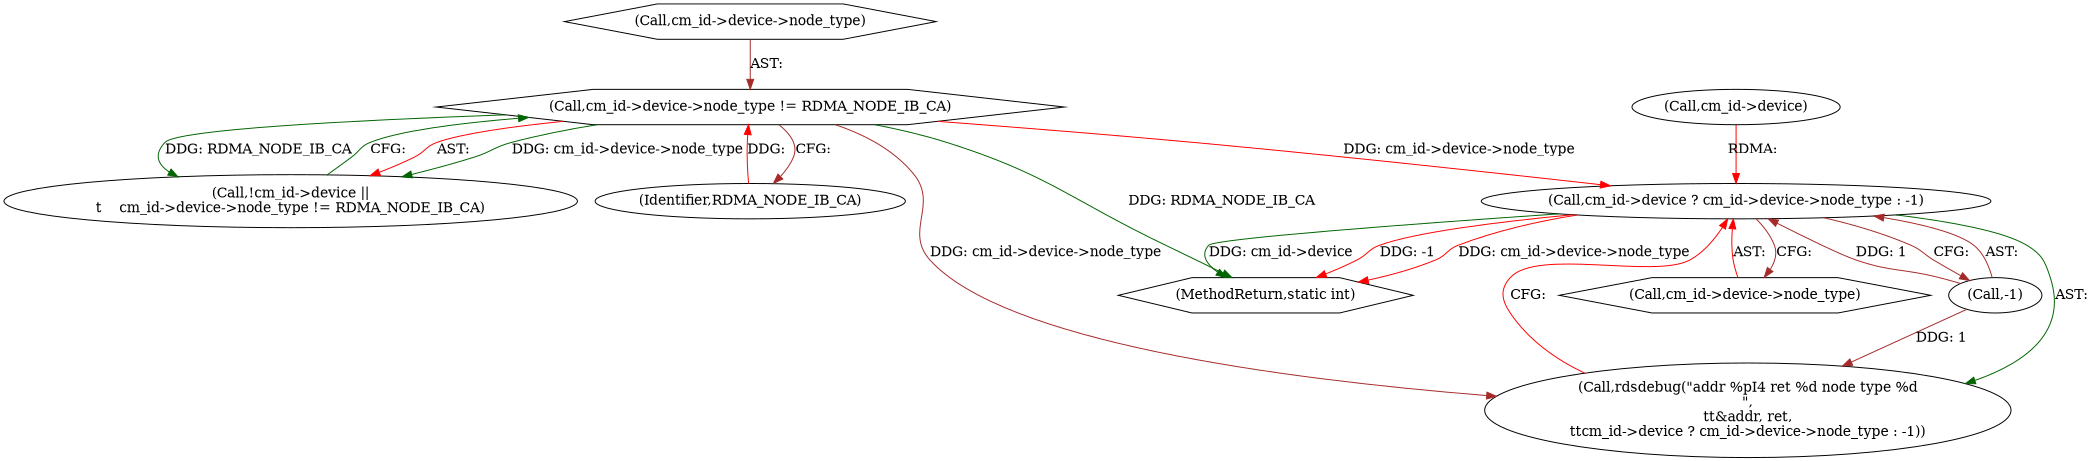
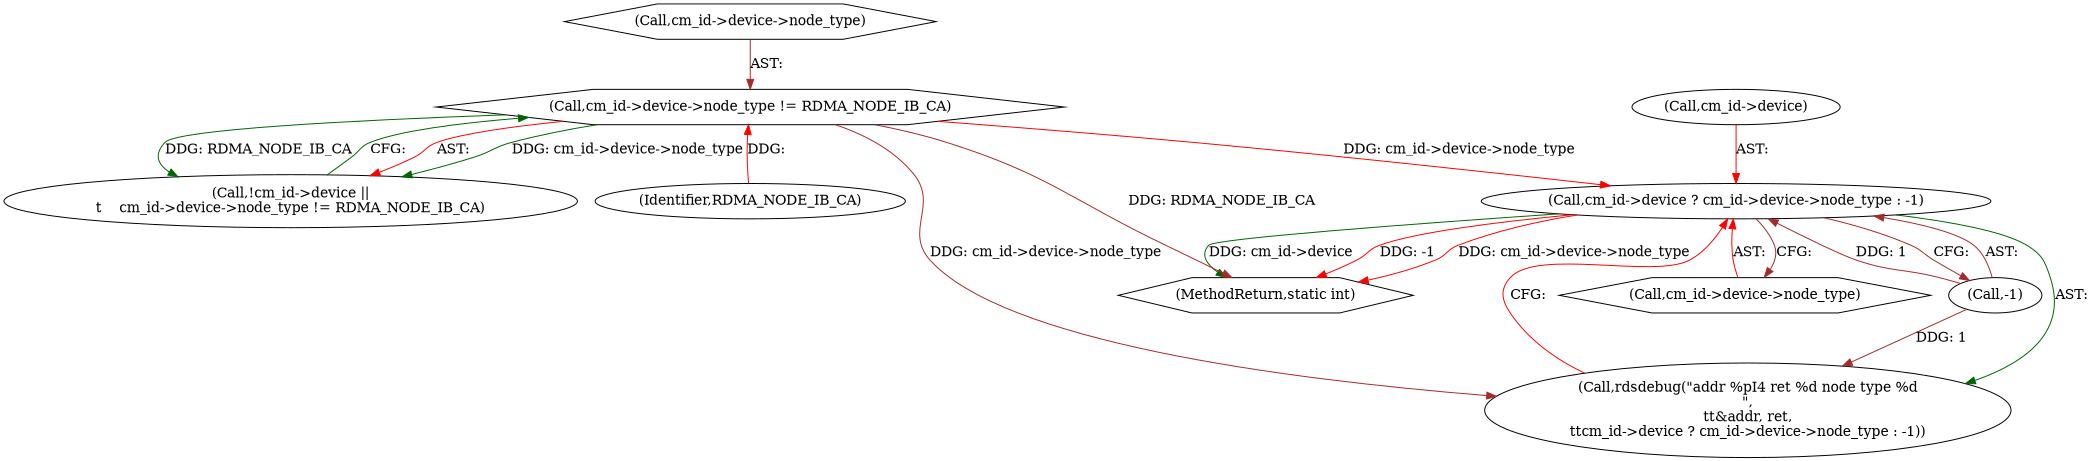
(795, 150) -> none
(1755, 150) -> (1755, 150)
(1054, 186) -> (1054, 186)
